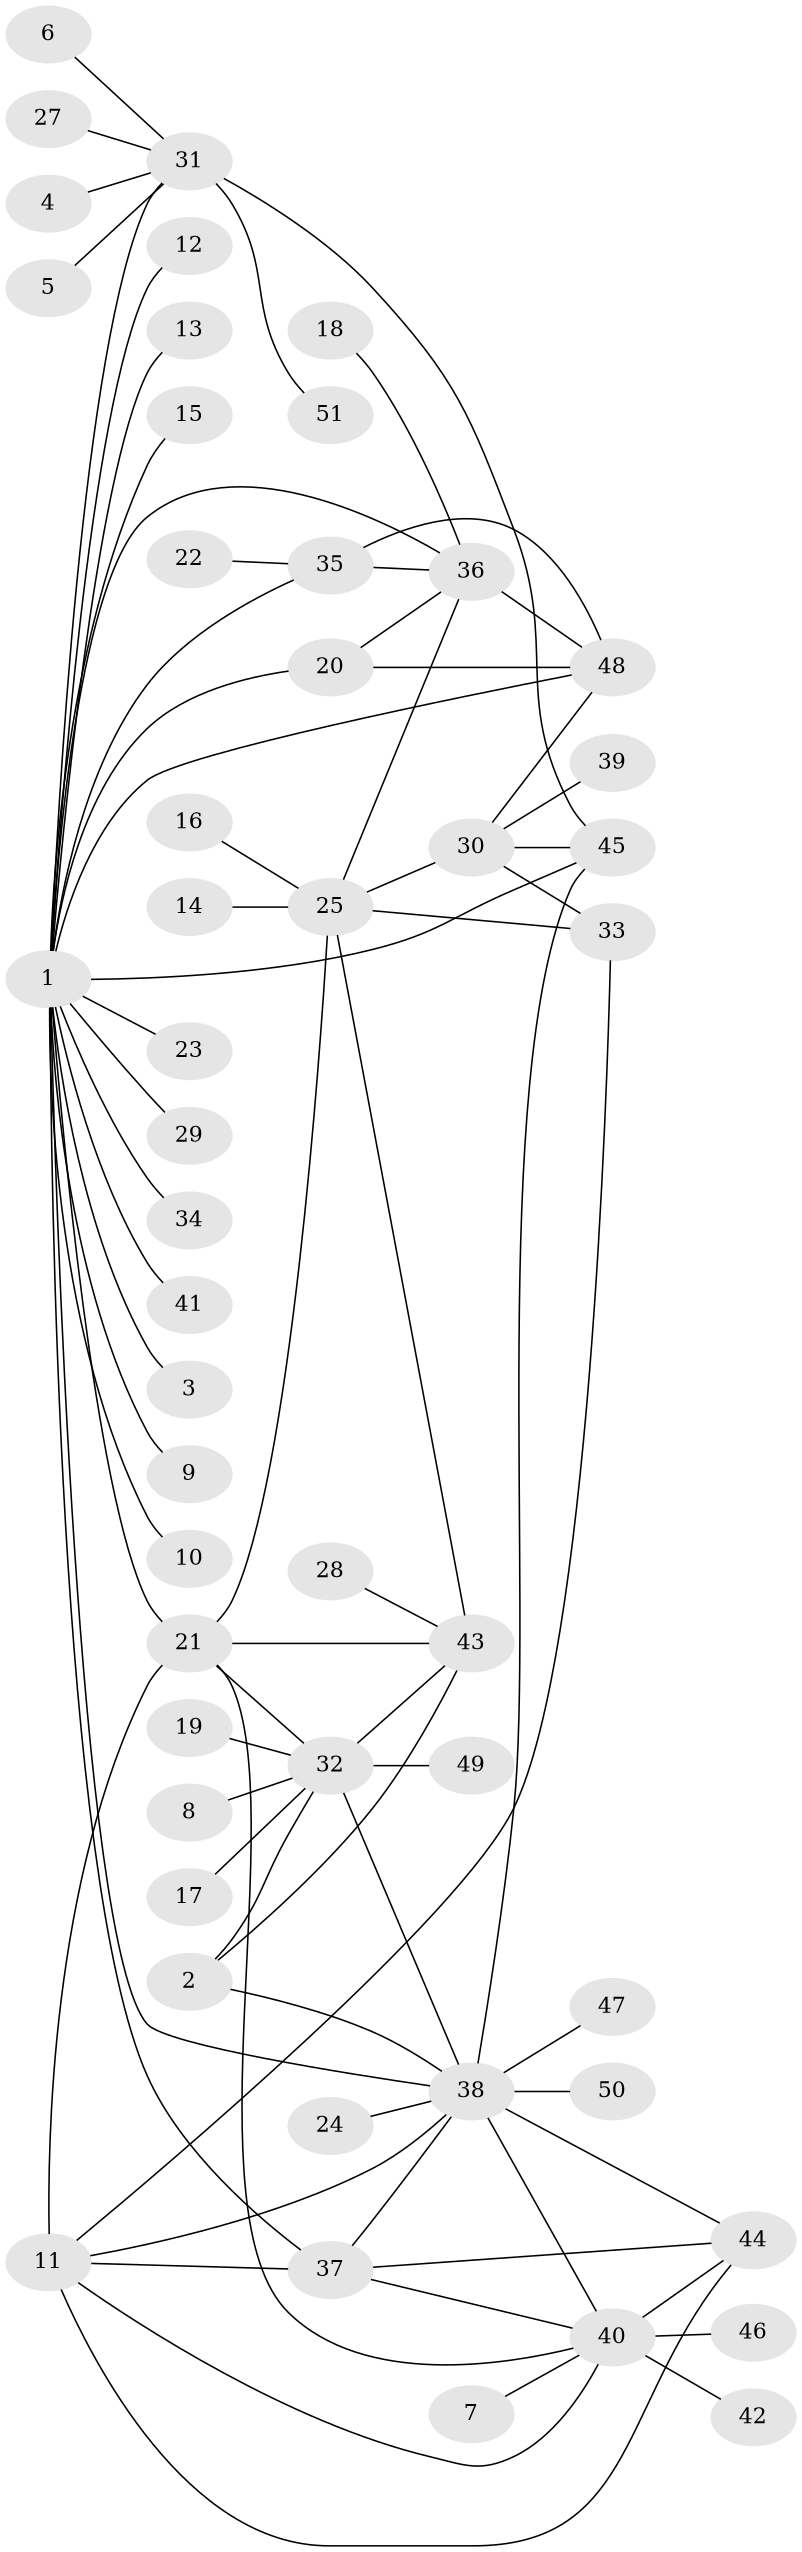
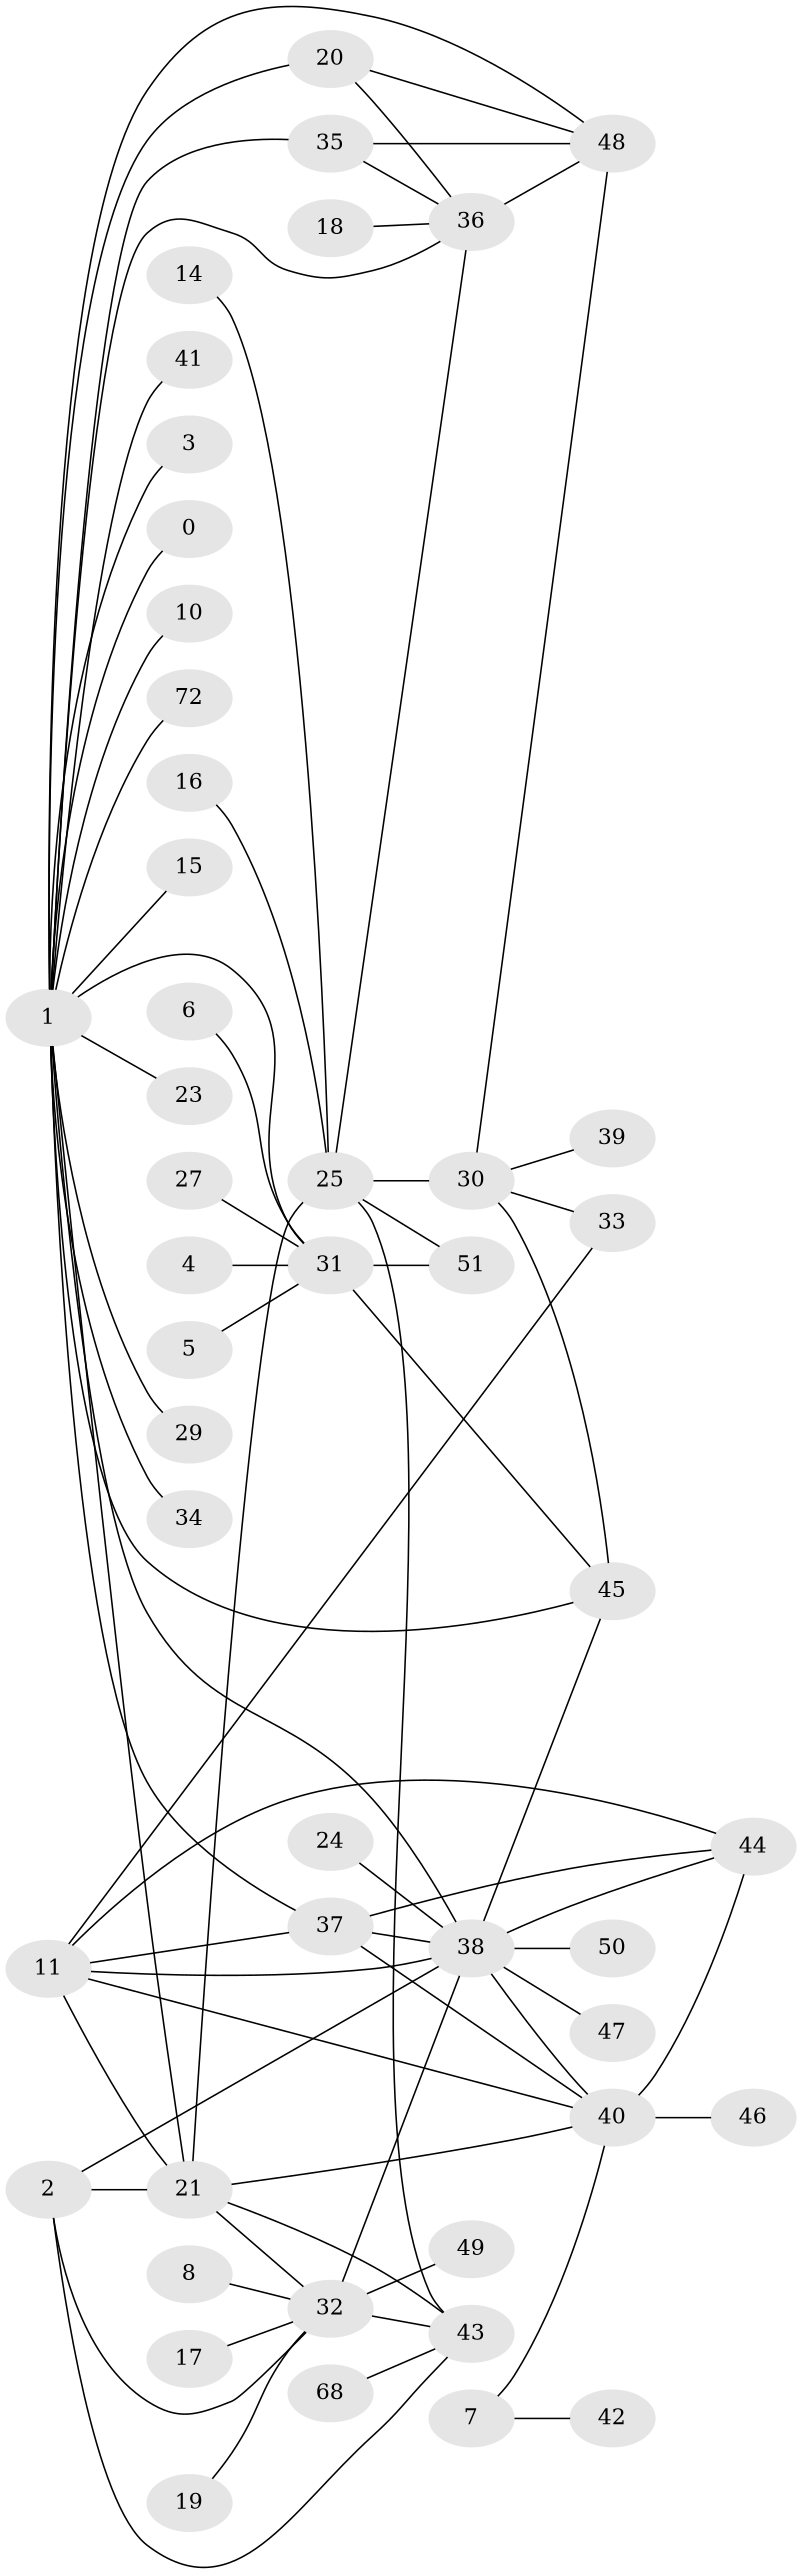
(190, 246) -> (190, 698)
(190, 331) -> none
(190, 559) -> none
(476, 920) -> (401, 1223)
(190, 1474) -> (190, 529)
(331, 1571) -> (331, 2393)
none -> (119, 2190)
(683, 2377) -> (542, 2418)
